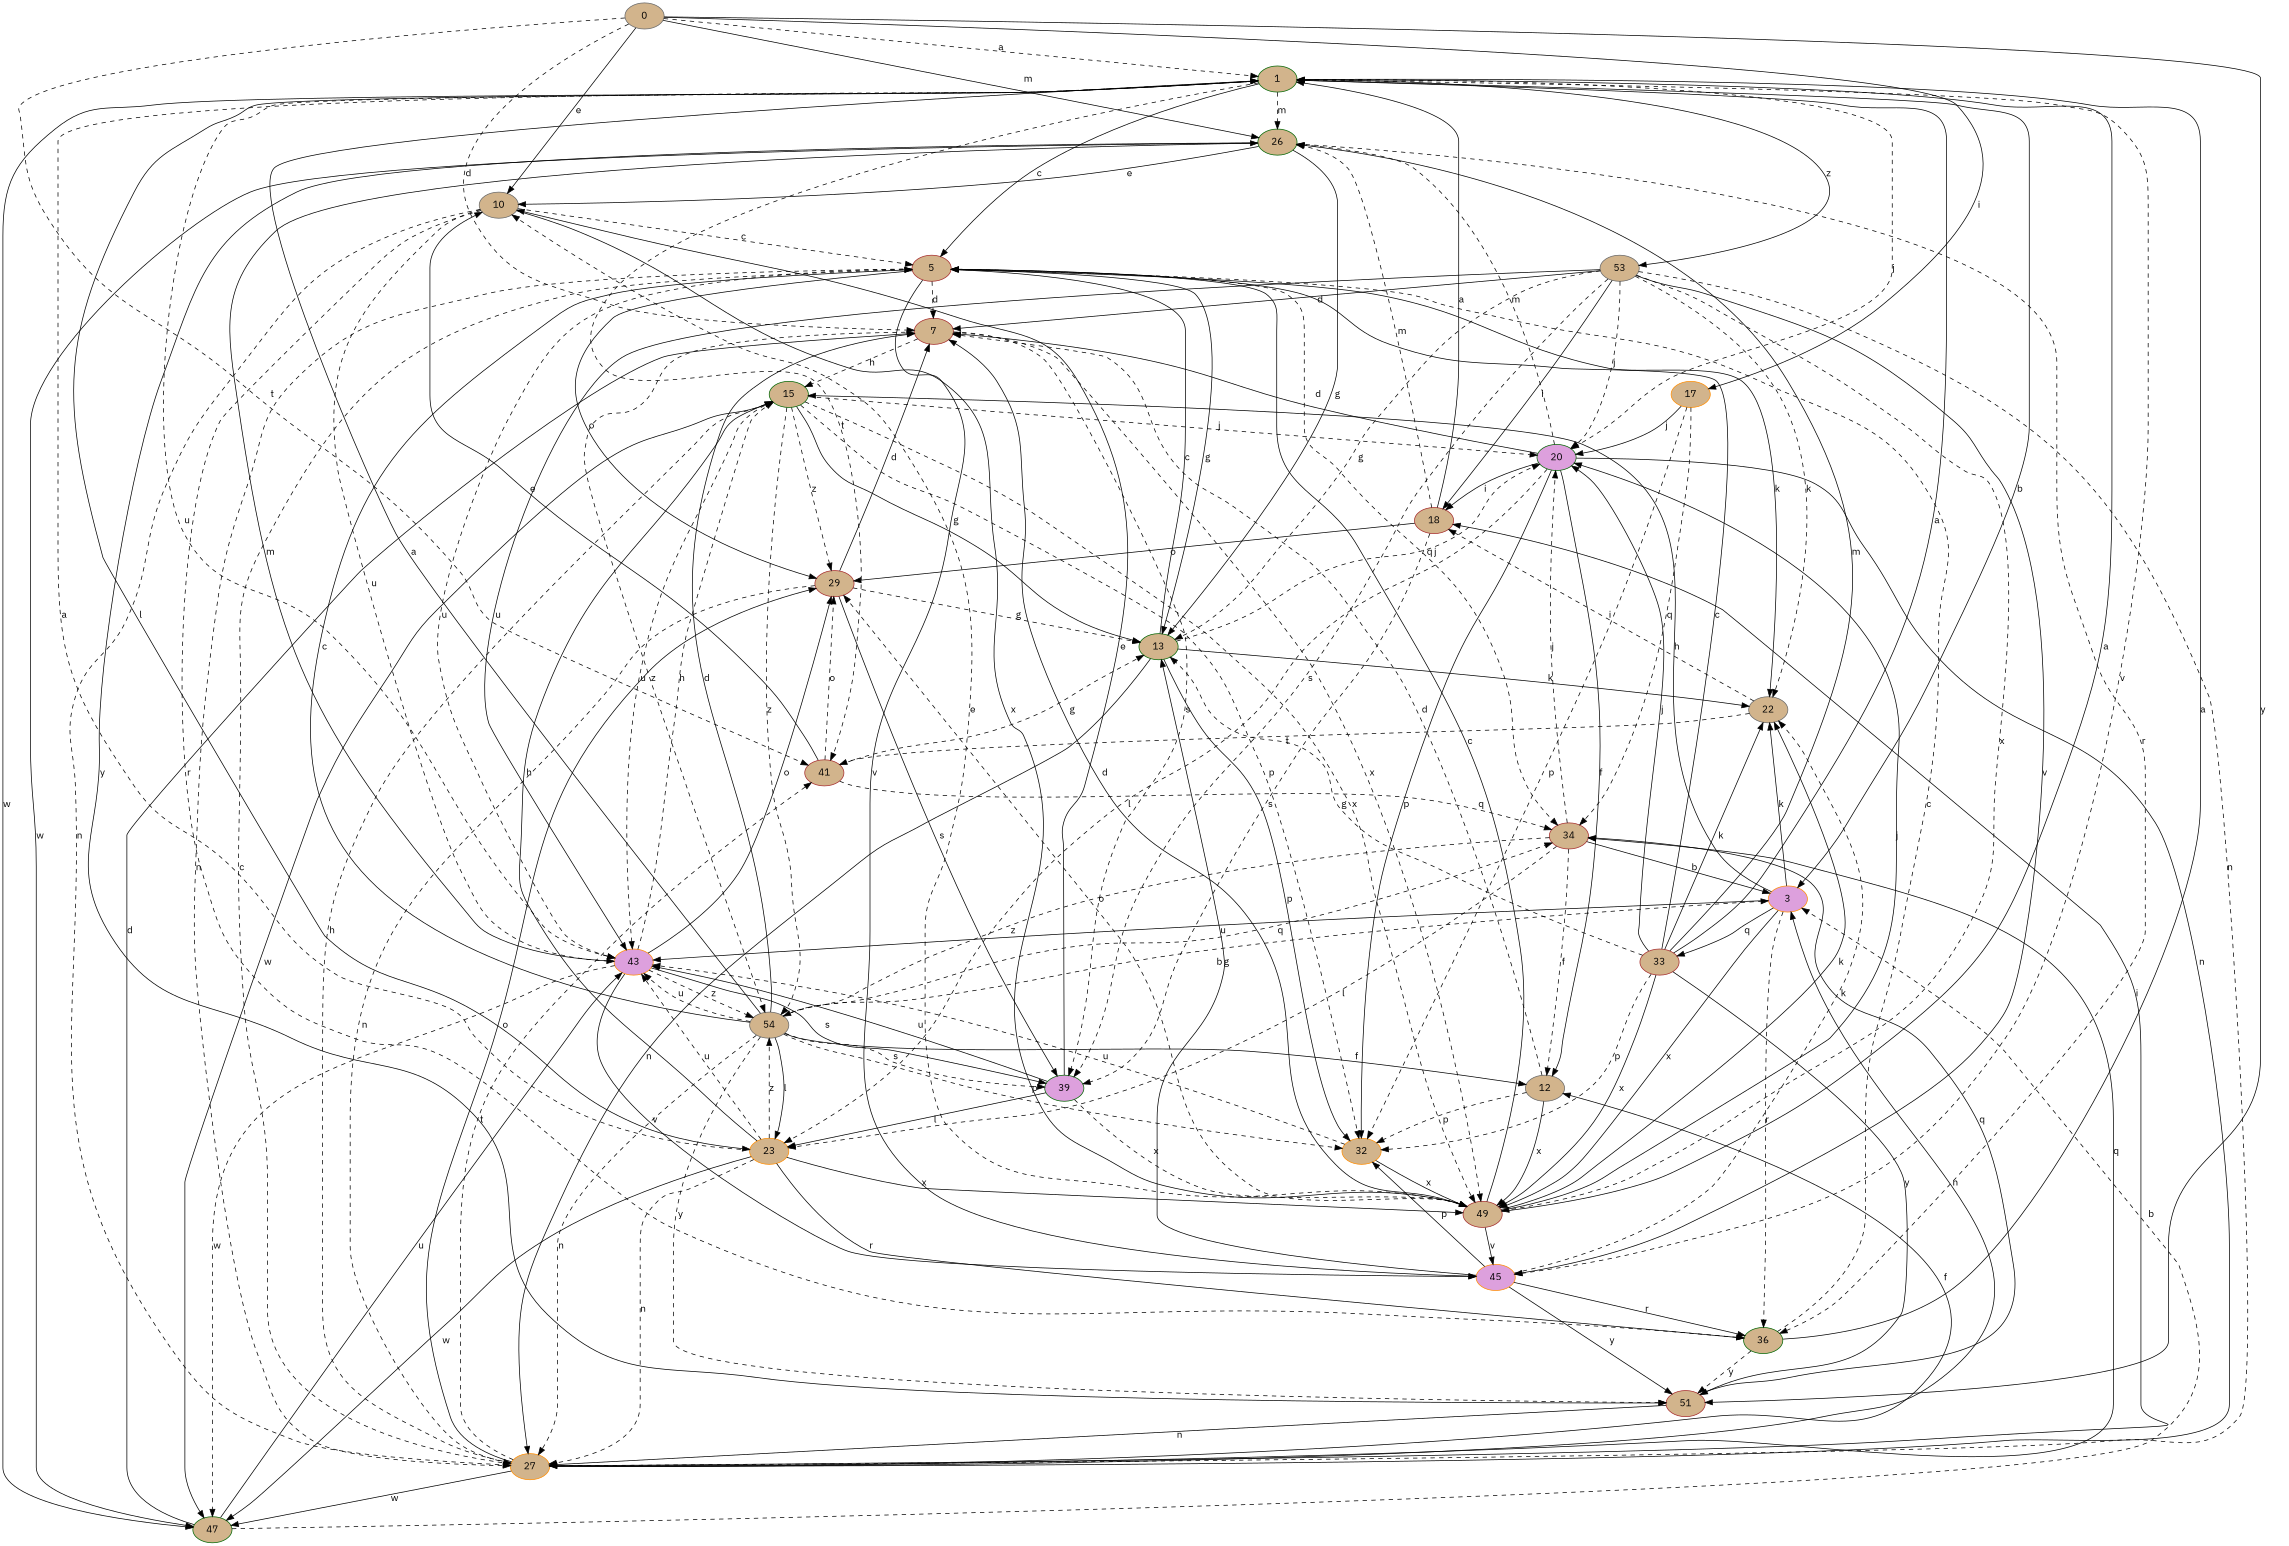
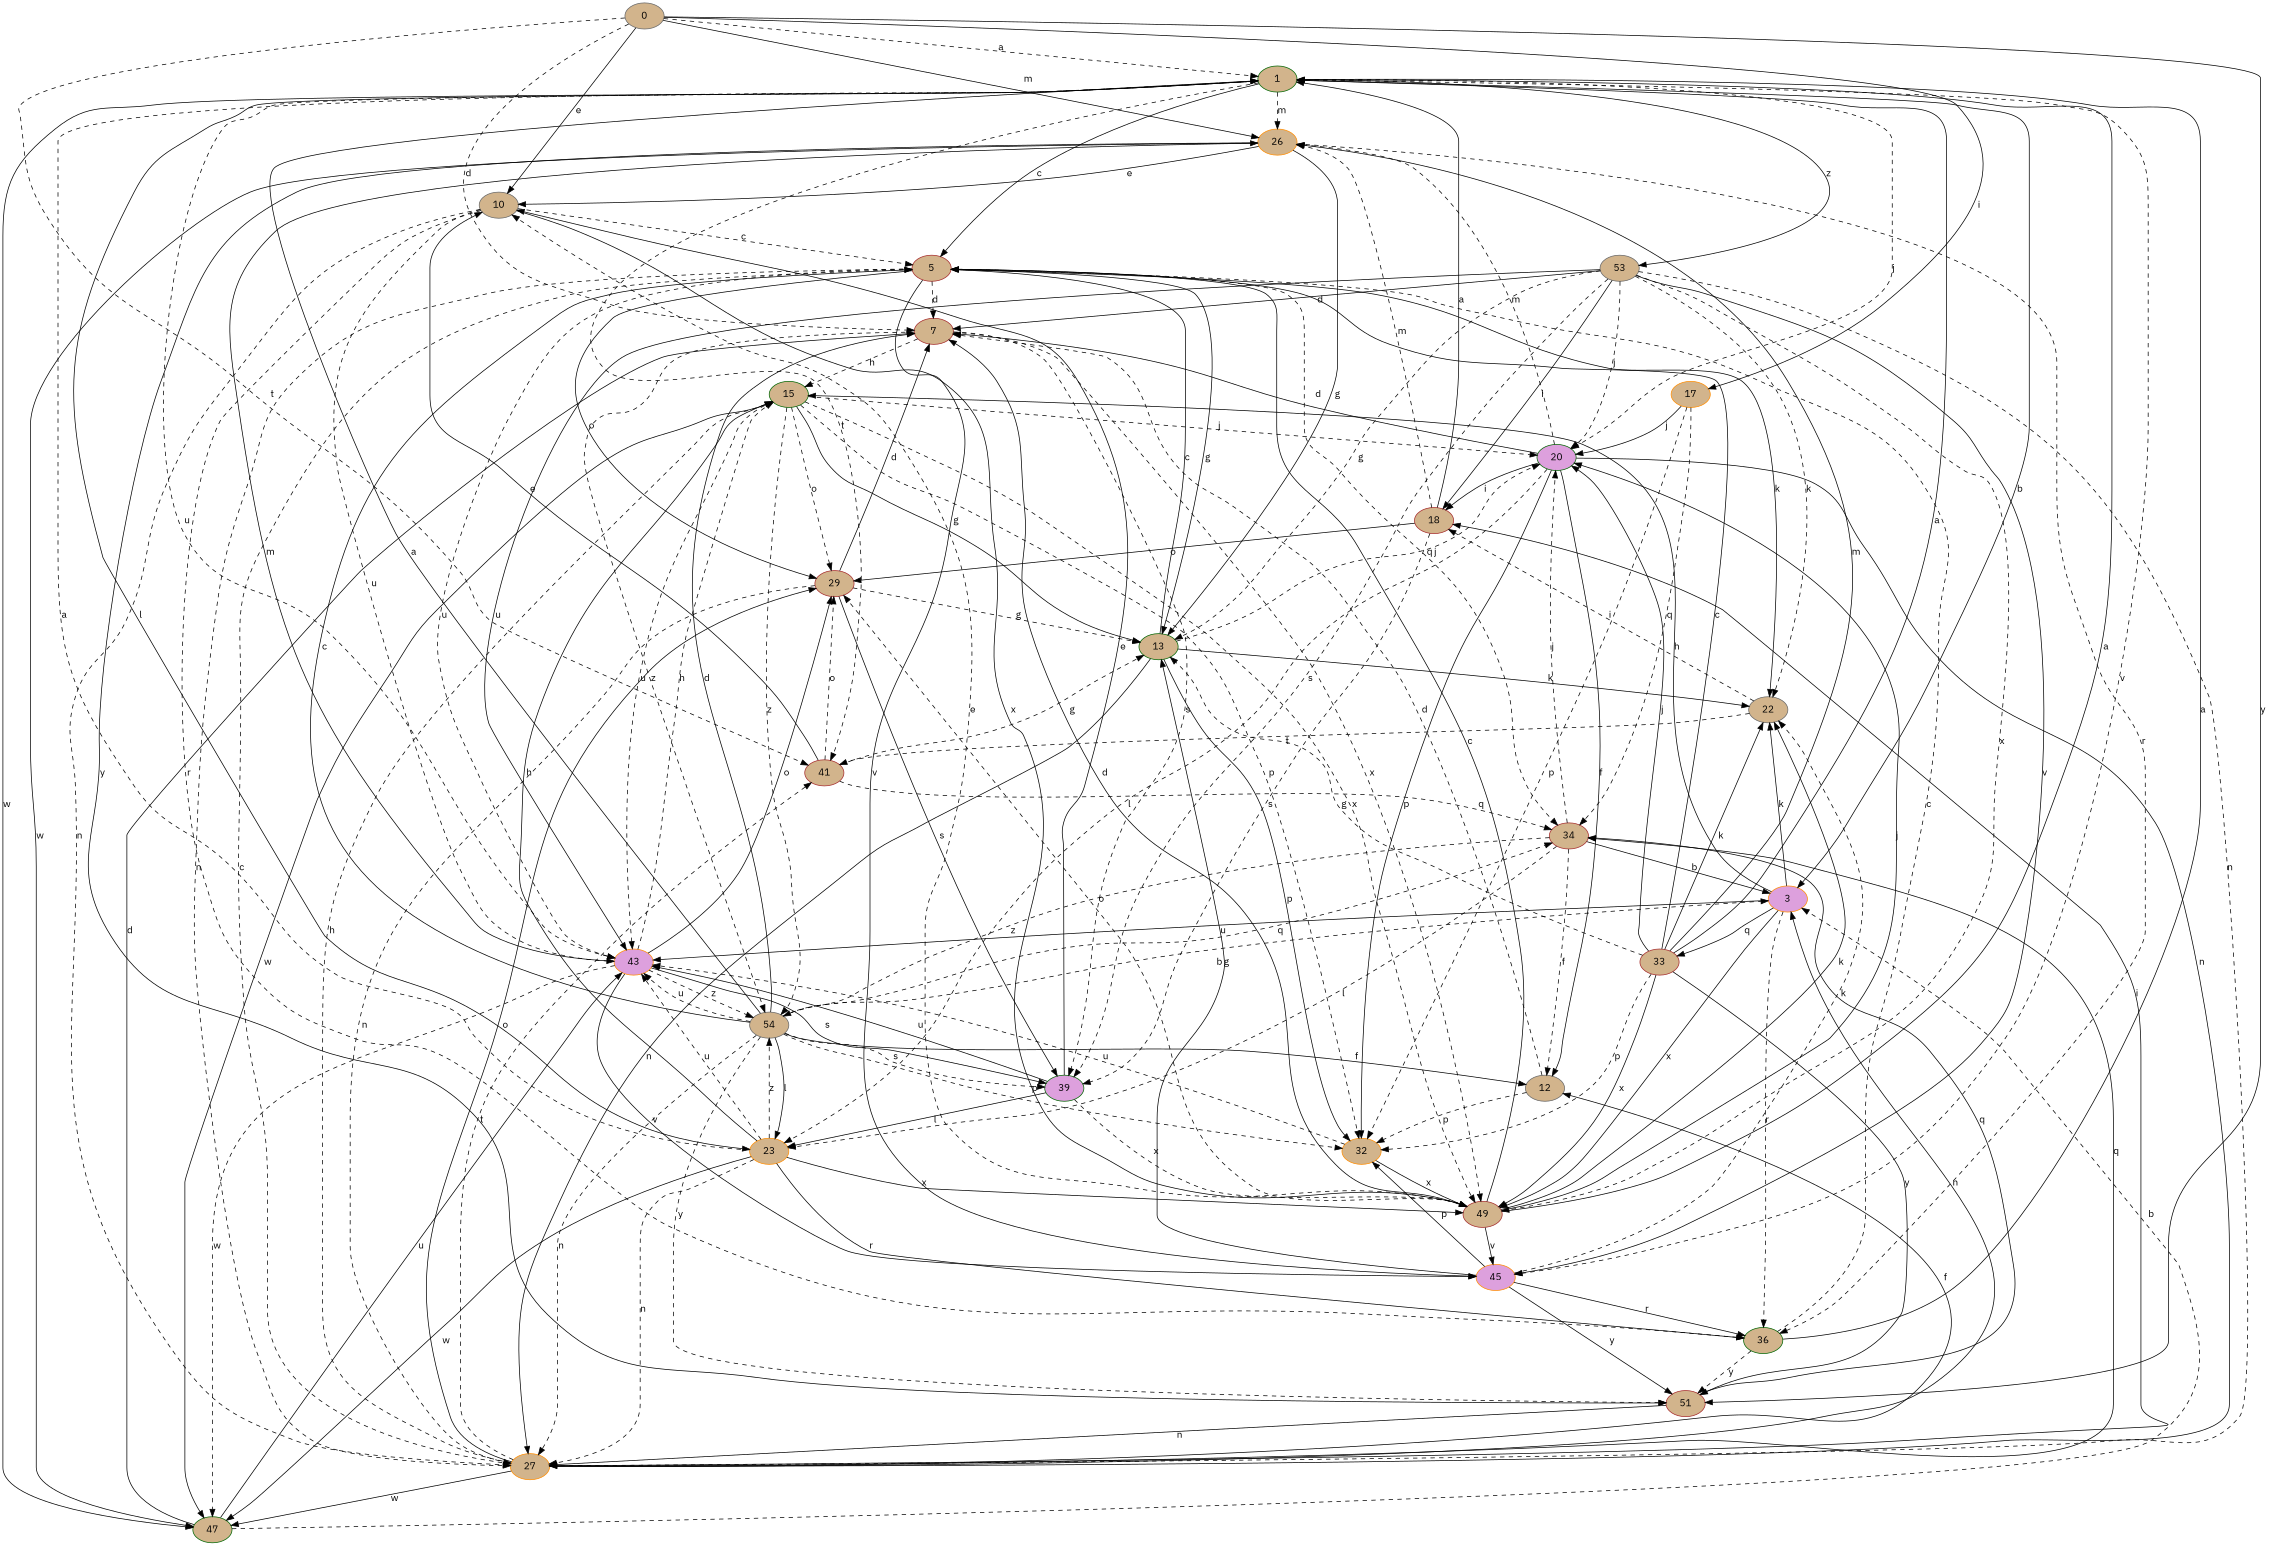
(1277, 142) -> (1277, 142)
(814, 489) -> (814, 489)
(1532, 1155) -> none
